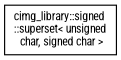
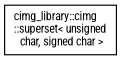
(61, 30) -> (61, 30)
